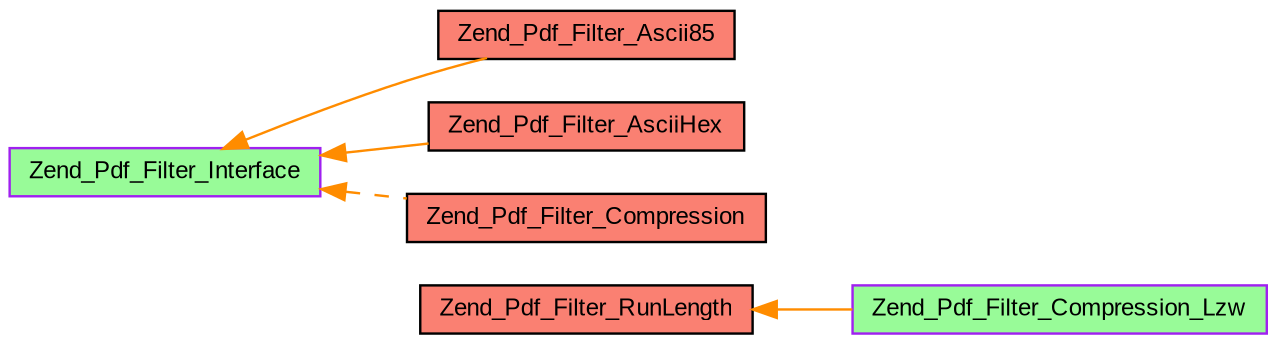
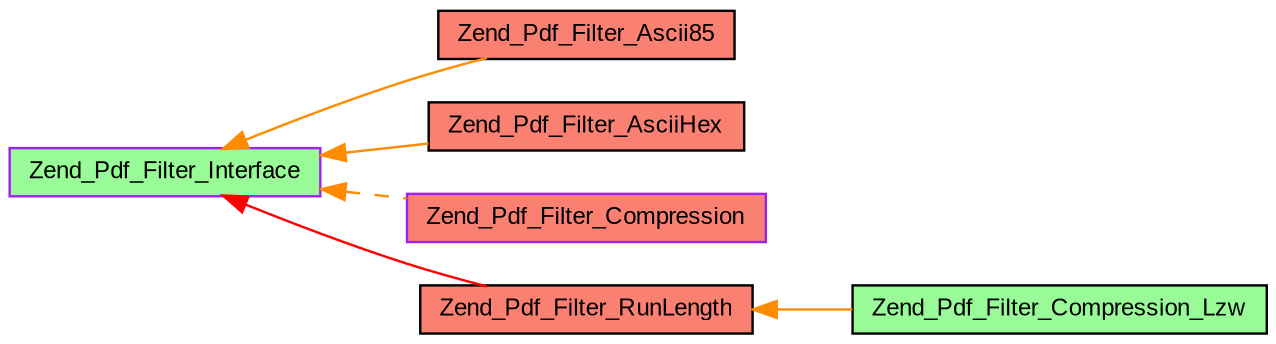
(586, 218) -> (586, 218)
none -> (365, 250)
(1060, 309) -> (1060, 309)
